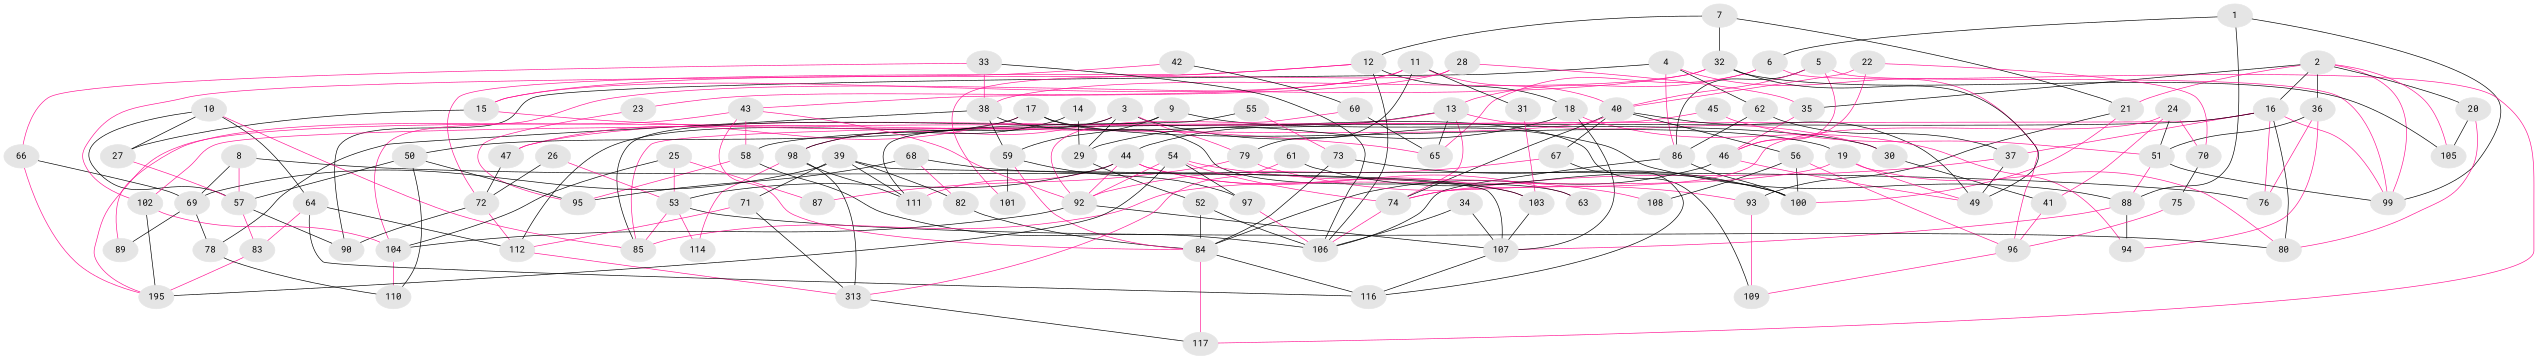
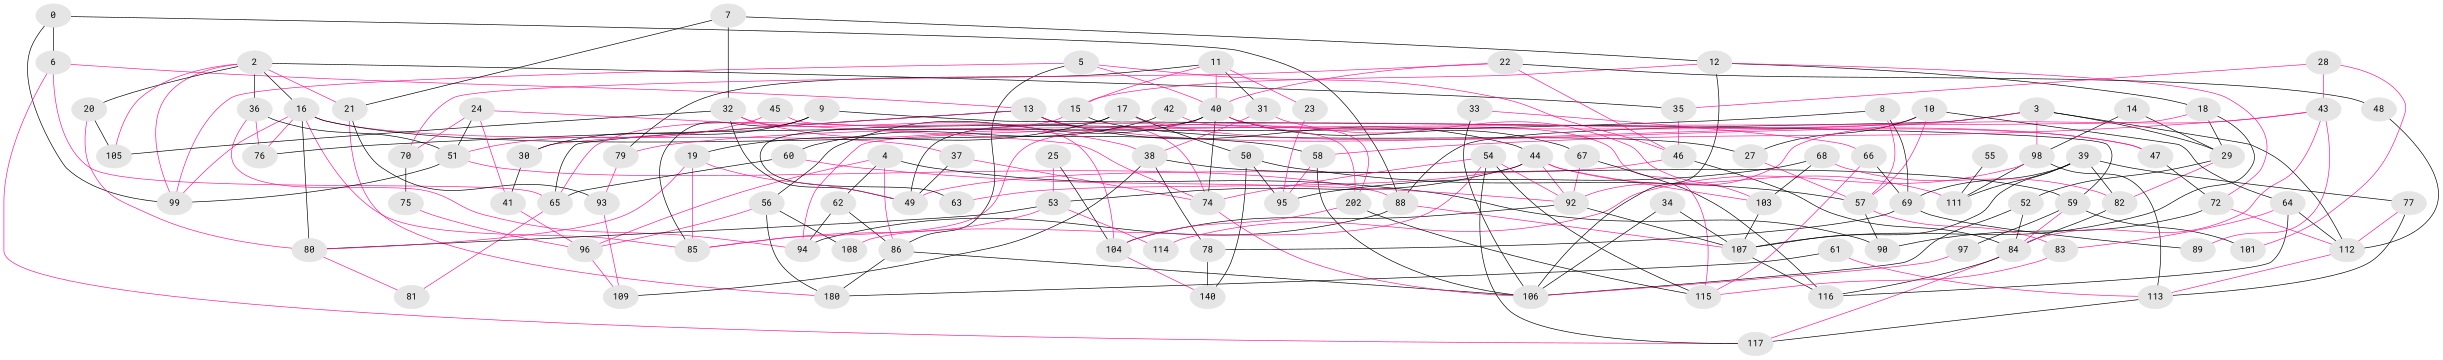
(2235, 16) -> (53, 16)
(984, 86) -> (1207, 134)
none -> (2379, 109)
(1896, 134) -> (825, 220)
(553, 156) -> none
(1339, 156) -> none
(93, 166) -> (1910, 157)
(1210, 180) -> (1547, 327)
none -> (2173, 180)
(145, 203) -> (1354, 203)
(746, 203) -> (2409, 203)
(817, 203) -> none
(1798, 203) -> (832, 297)
(156, 297) -> (1703, 297)
(393, 297) -> (1208, 297)
none -> (412, 297)
(853, 297) -> (2155, 297)
